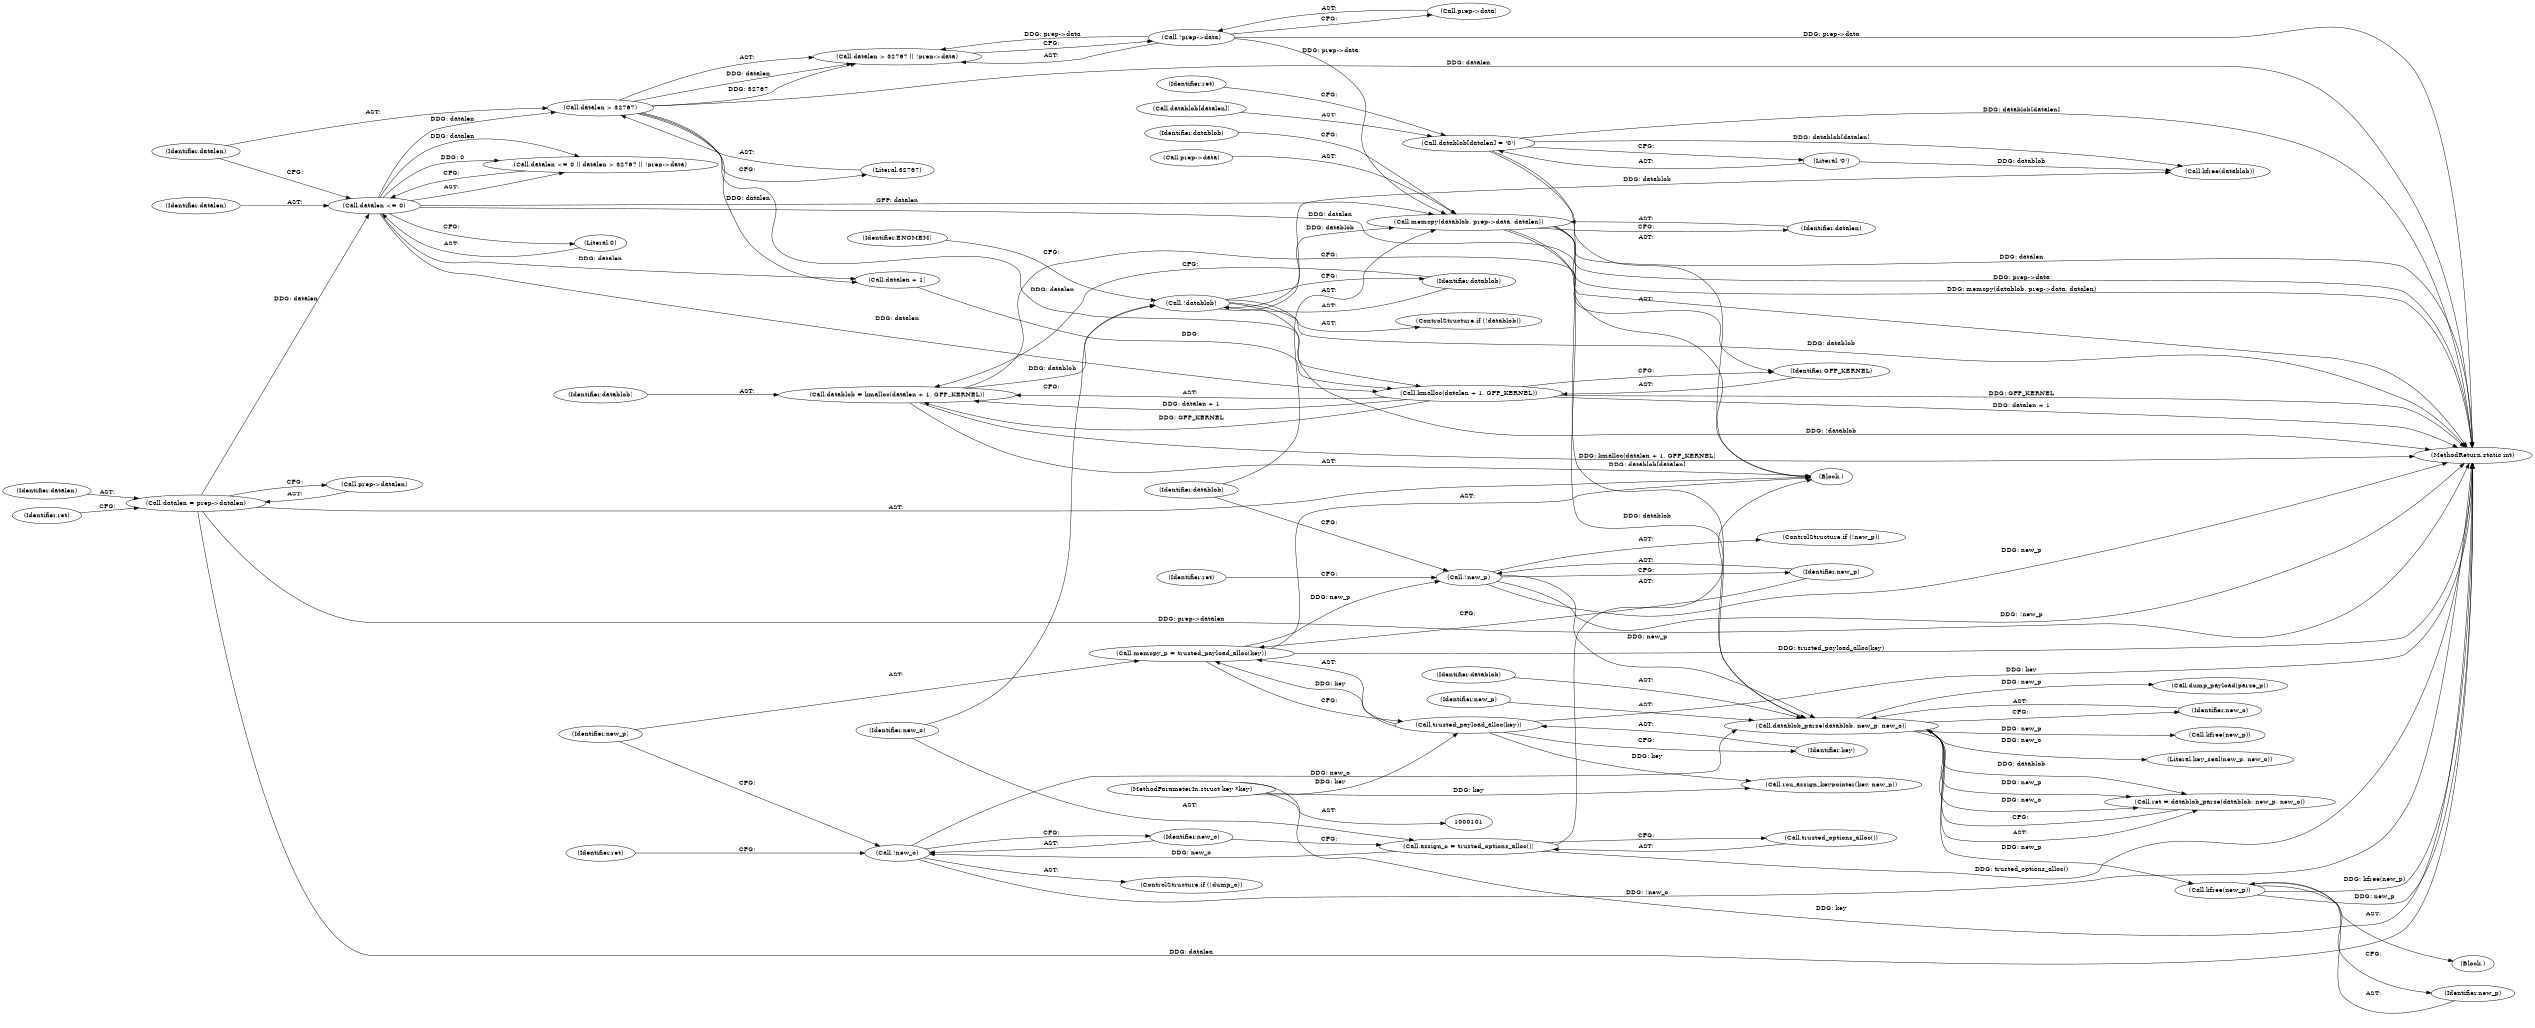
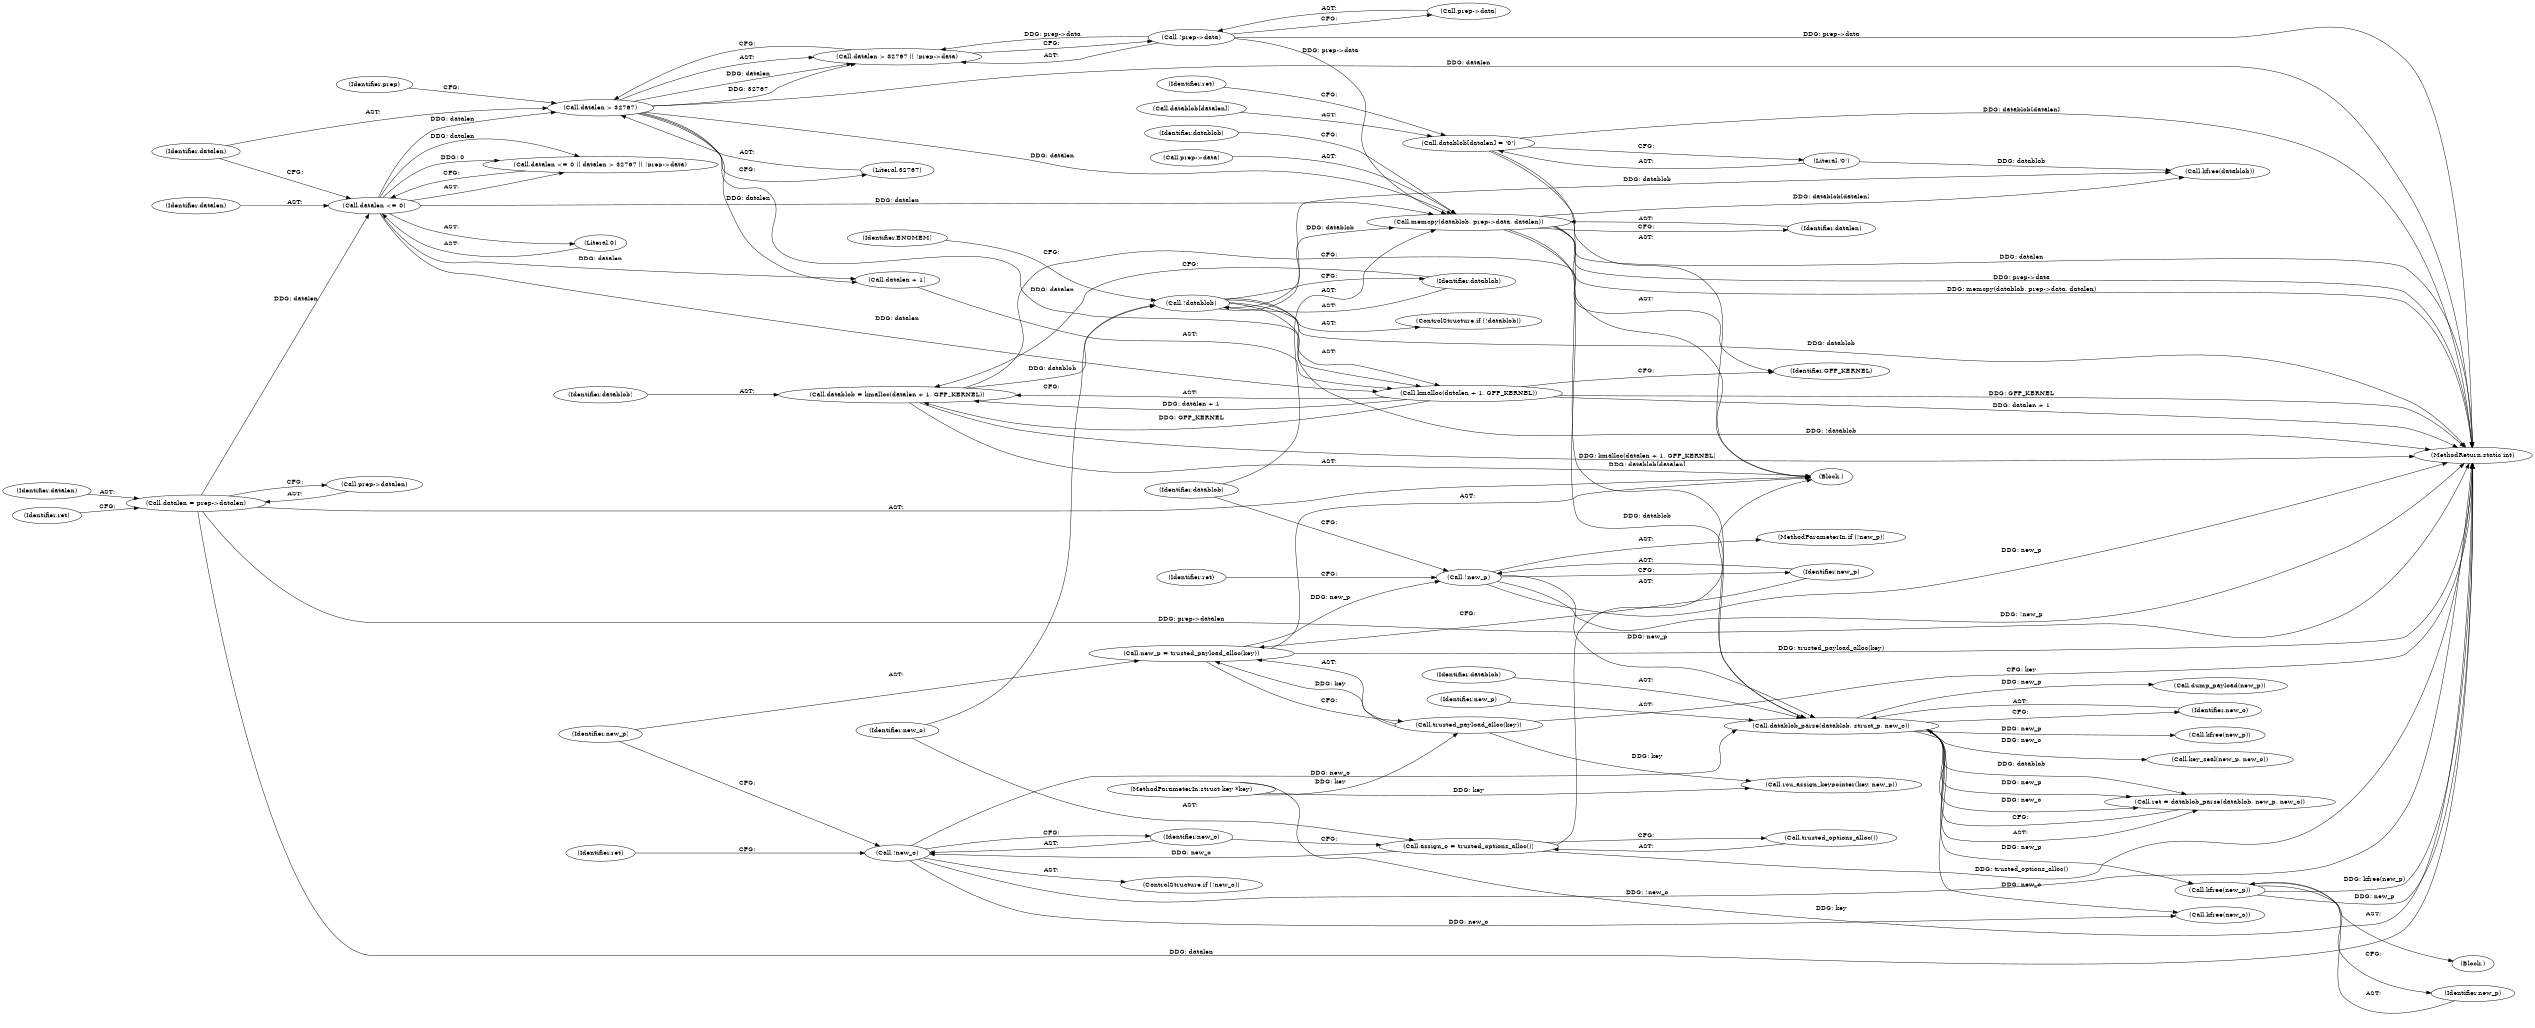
none -> (730, 51)
none -> (374, 85)
(1856, 143) -> (1860, 203)
none -> (1048, 164)
(897, 200) -> (897, 200)
(453, 227) -> (453, 227)
(1472, 243) -> none
(1192, 334) -> (1192, 334)
(1681, 390) -> (1312, 362)
(1831, 537) -> (1831, 537)
(1192, 654) -> (1192, 654)
(2022, 670) -> (2022, 670)
(2220, 686) -> (2220, 686)
(1831, 726) -> (1831, 726)
(1831, 751) -> none
(2220, 760) -> (2220, 760)
(1469, 822) -> none
(1192, 885) -> (1192, 885)
none -> (2220, 915)
